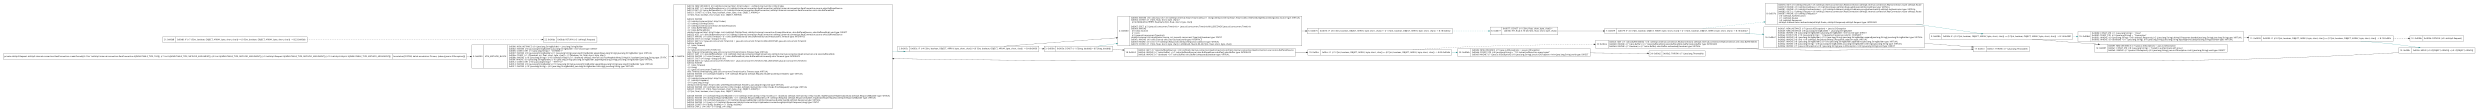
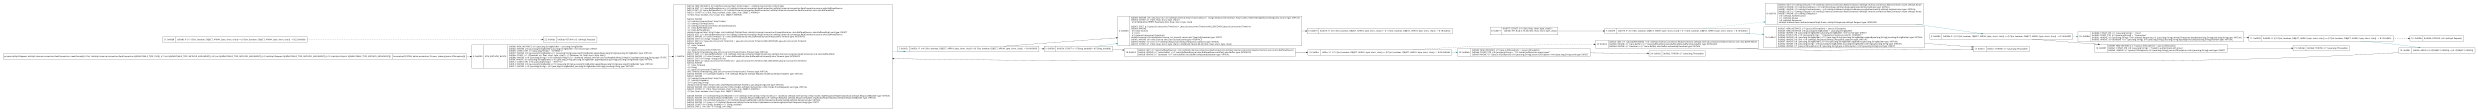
(1470, 31) -> none
none -> (2321, 48)
